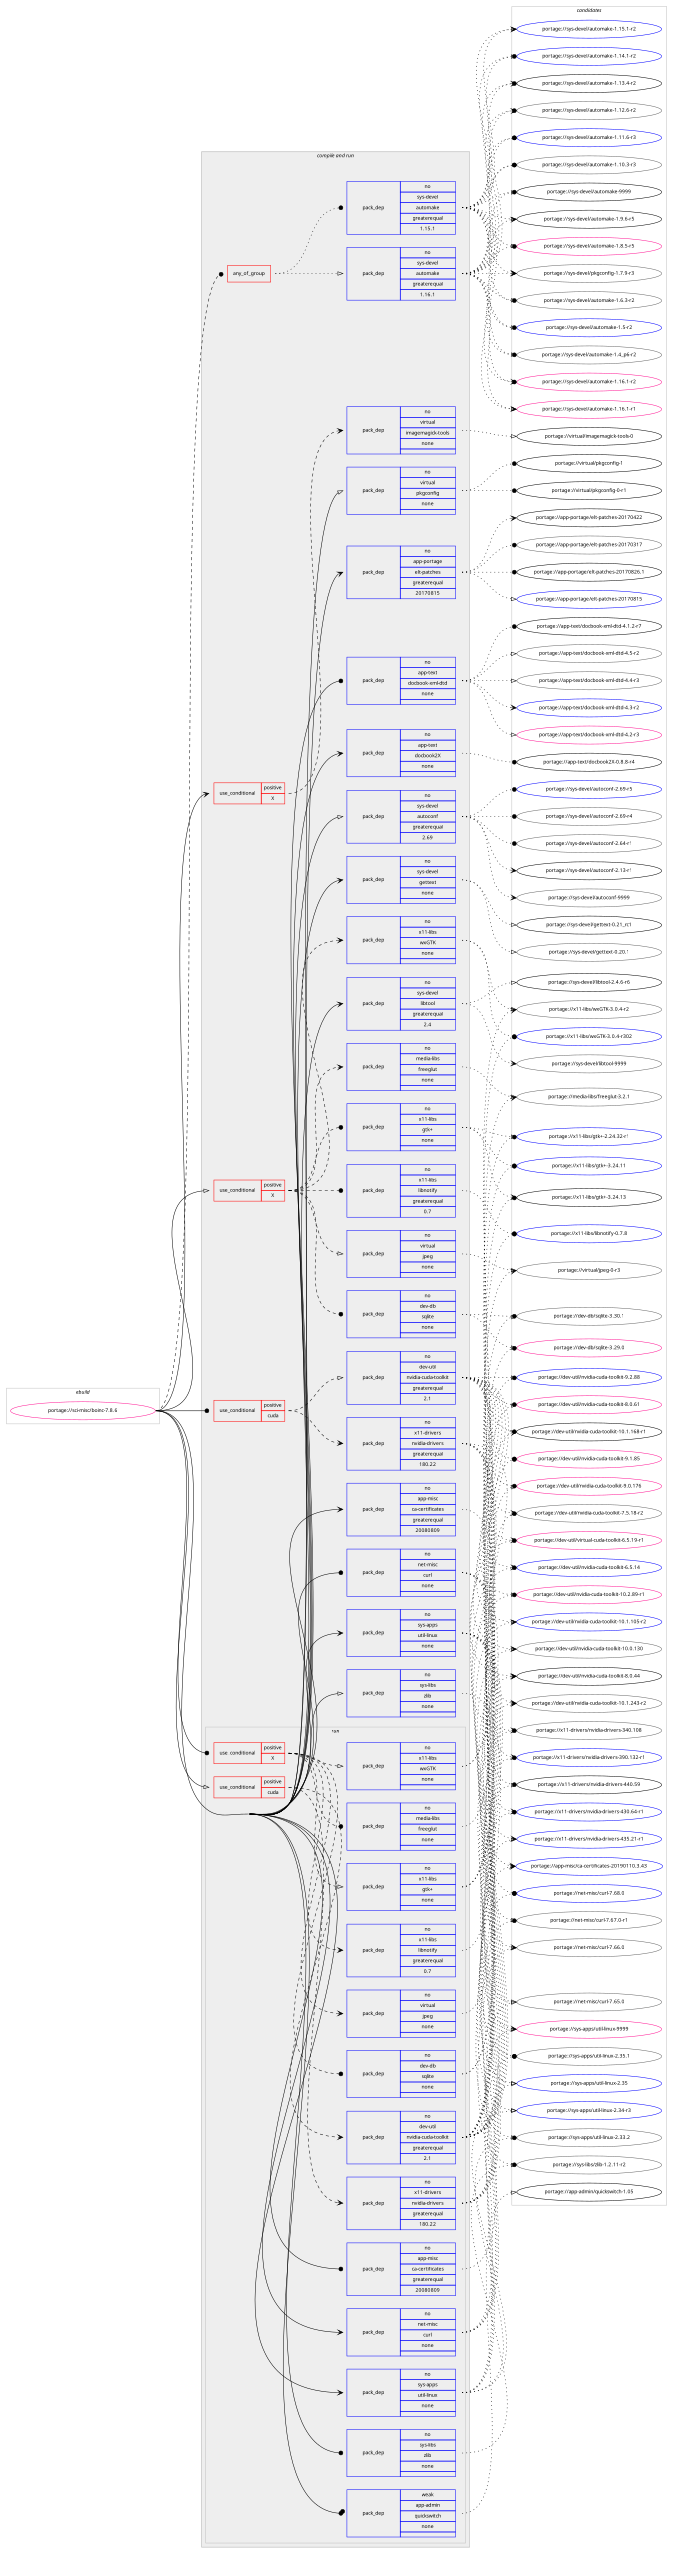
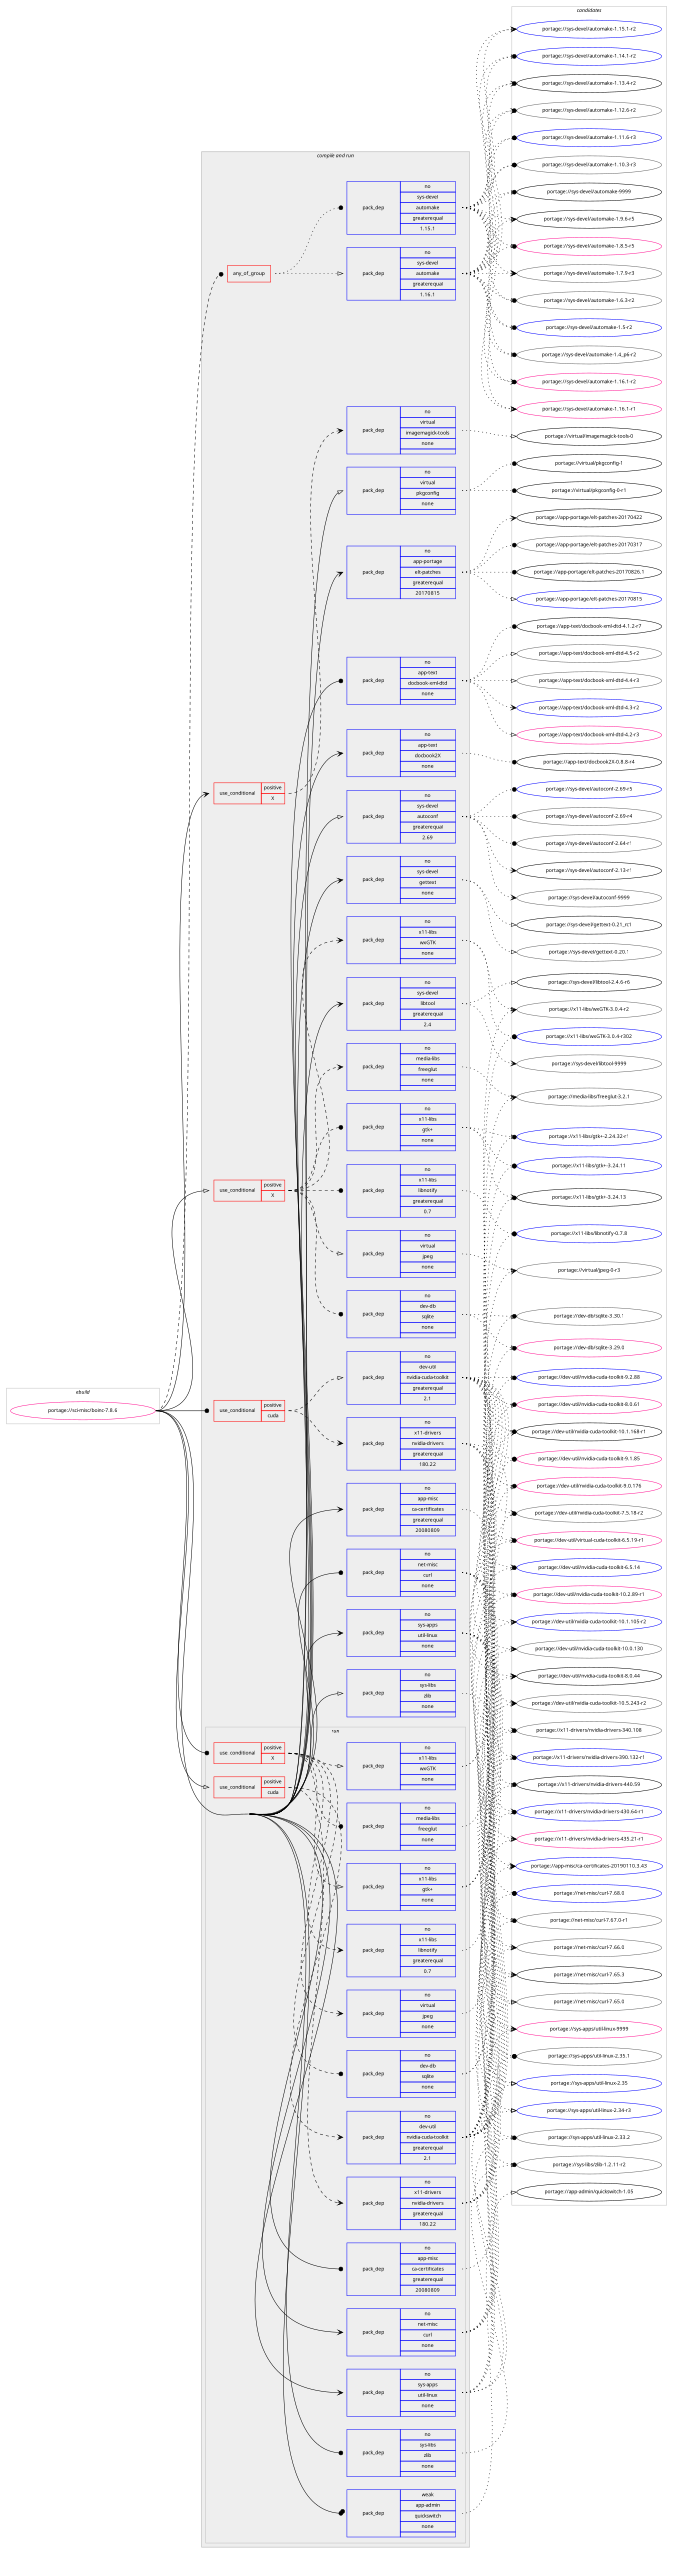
(589, 274) -> (589, 274)
(589, 1703) -> (589, 1703)
(589, 1839) -> (589, 1839)
none -> (589, 1975)
